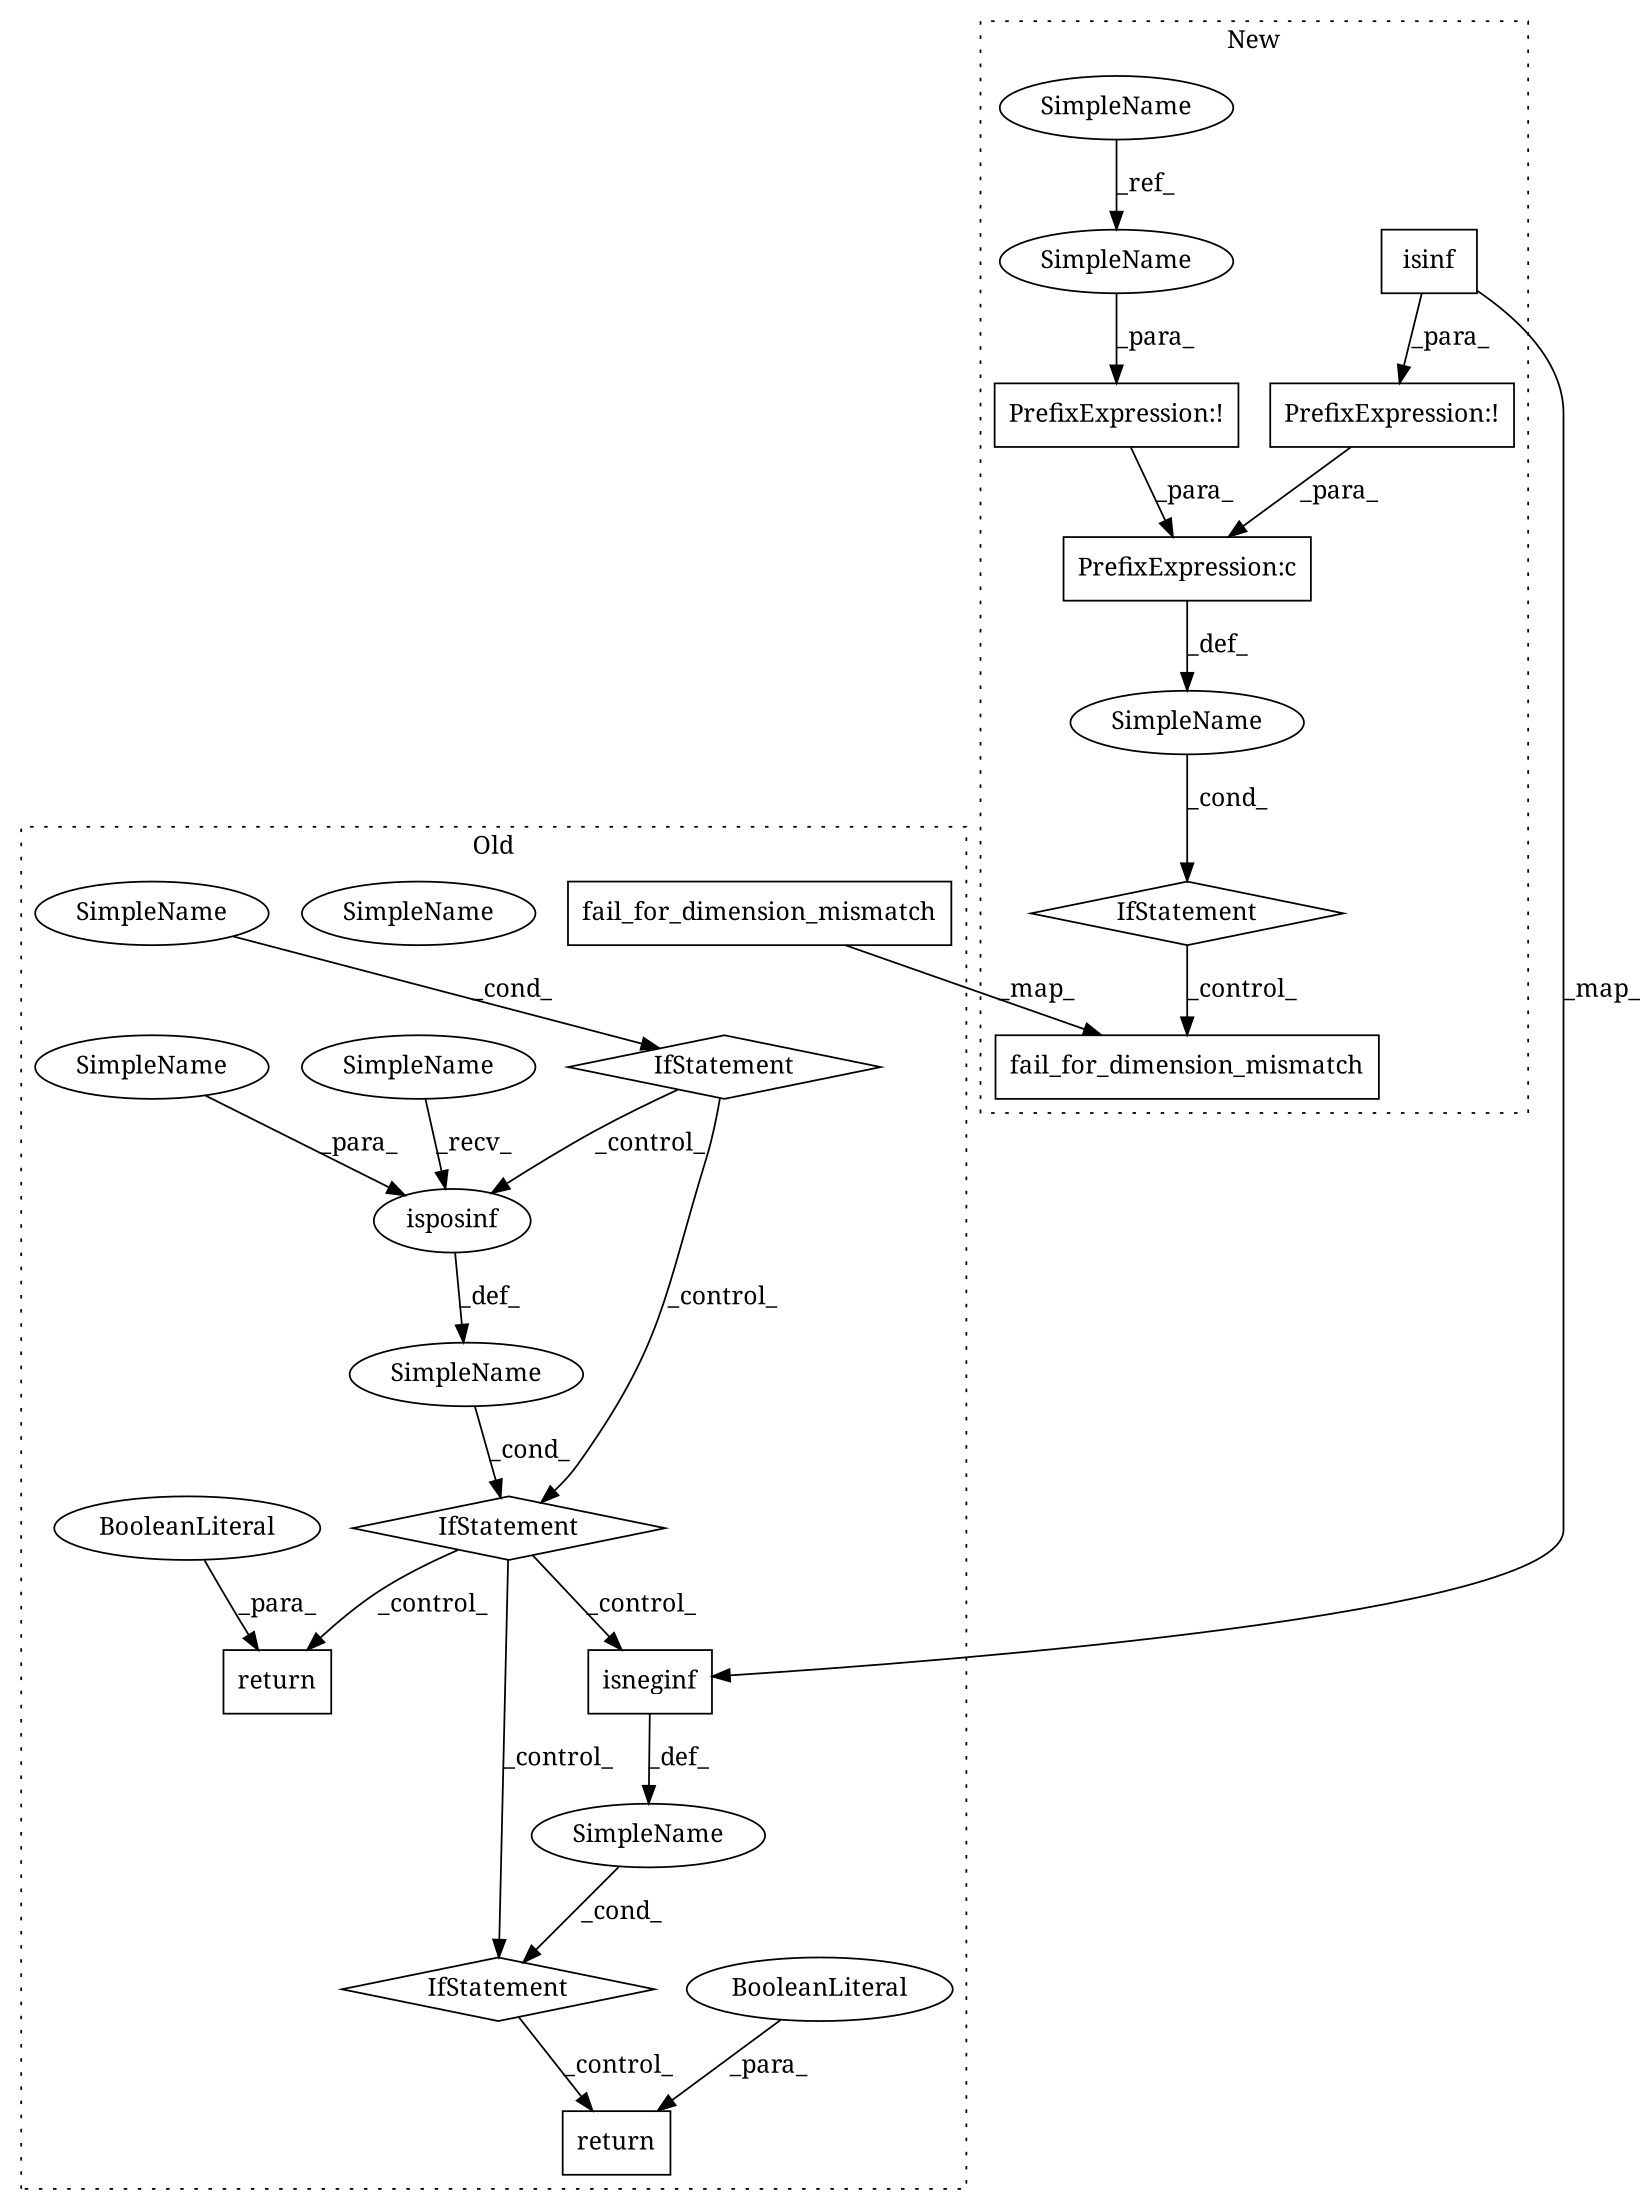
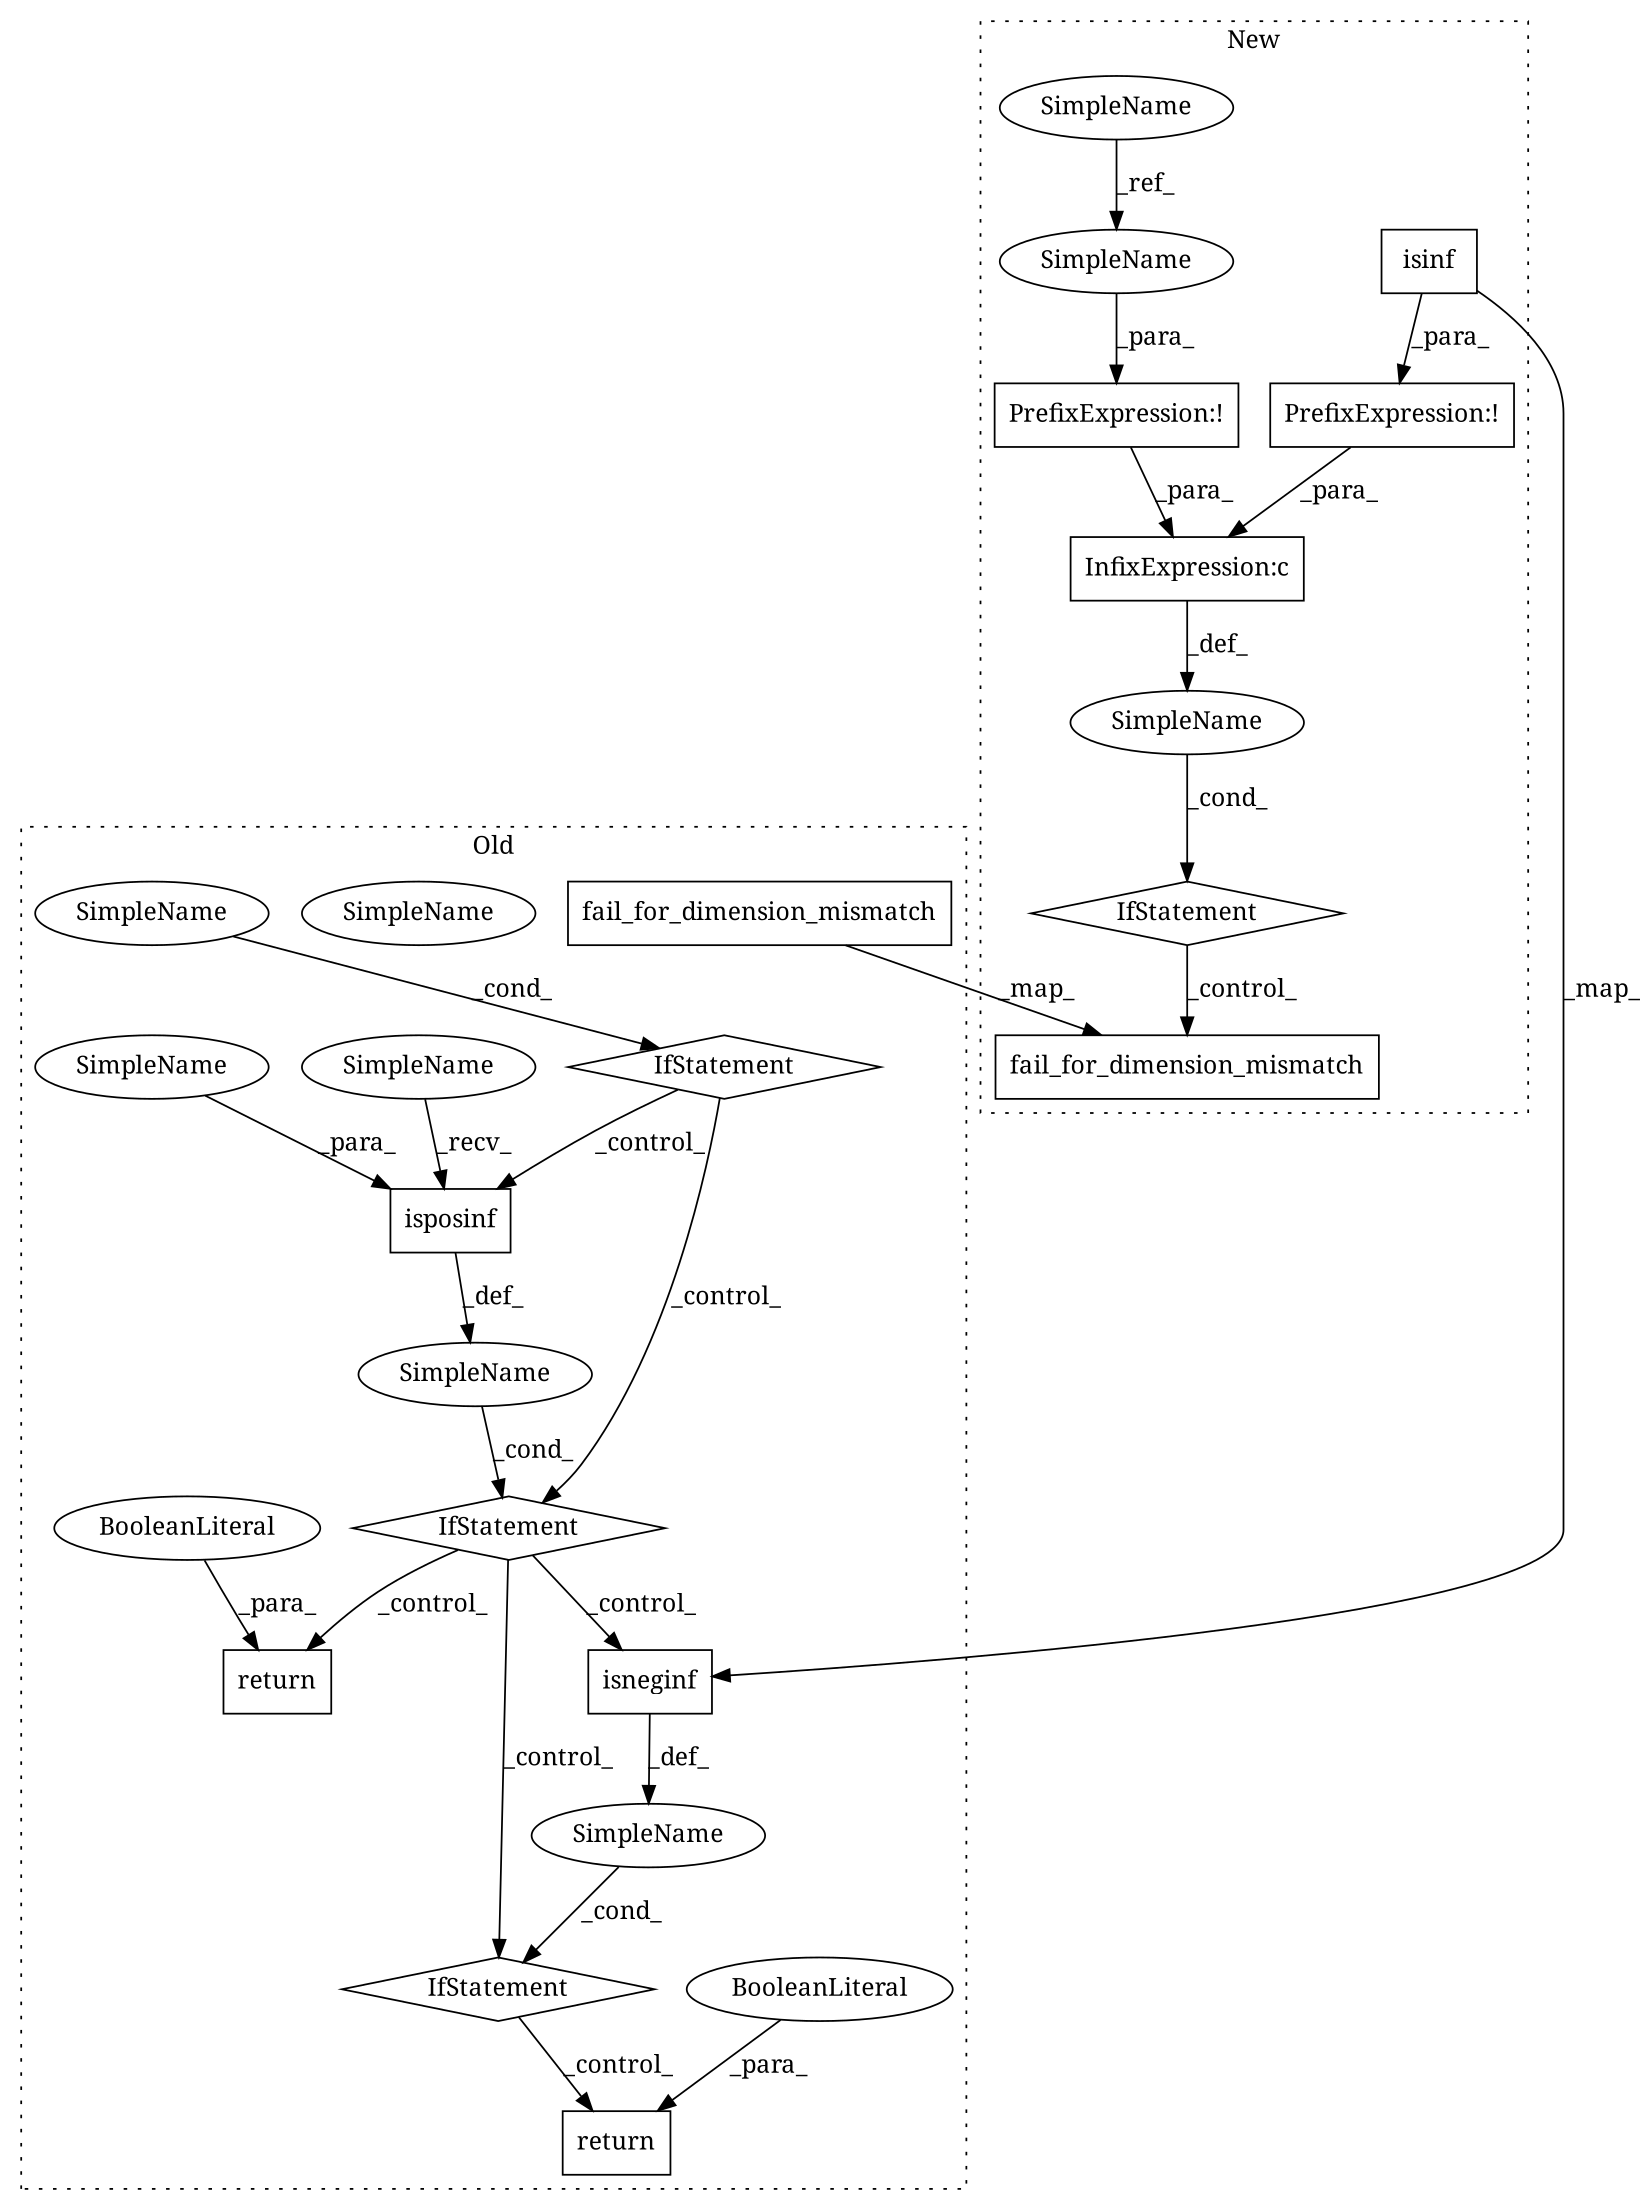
(1187, 569) -> (1187, 569)
(452, 1221) -> (450, 1221)
